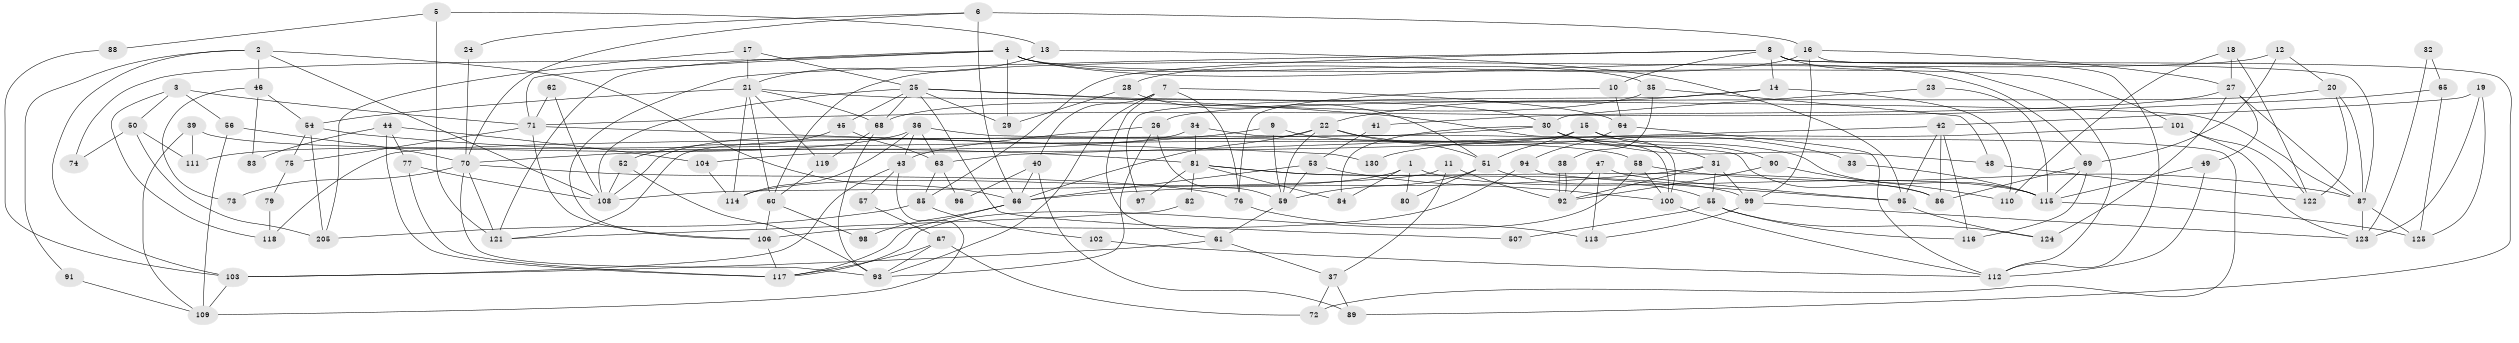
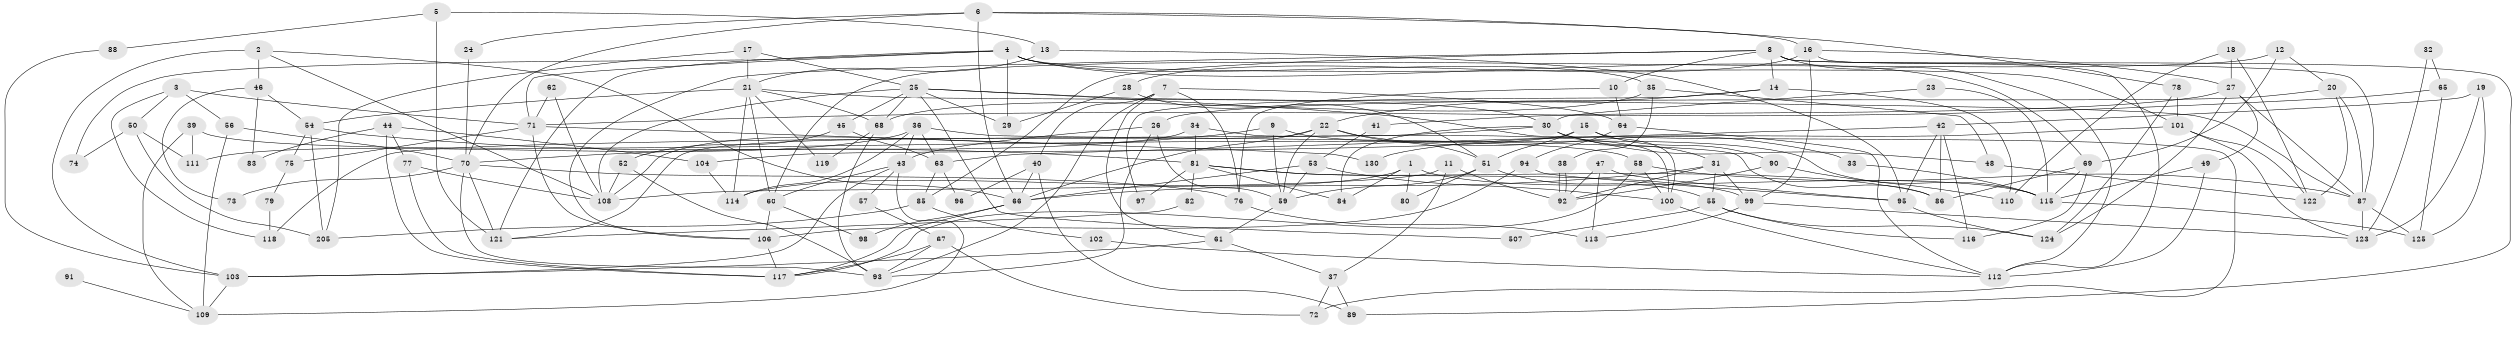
none -> (2177, 88)
(50, 91) -> none
(801, 180) -> (862, 173)
